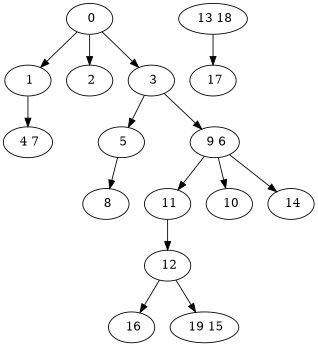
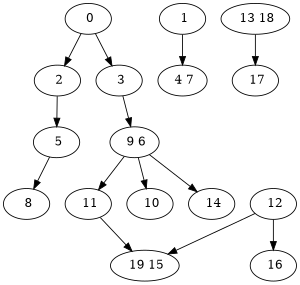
(62, 47) -> none
(138, 107) -> (57, 107)
(168, 231) -> (113, 231)
